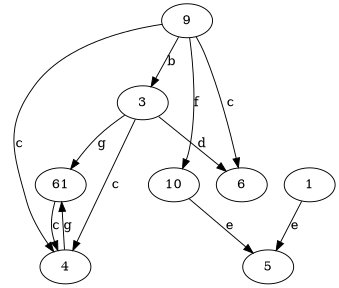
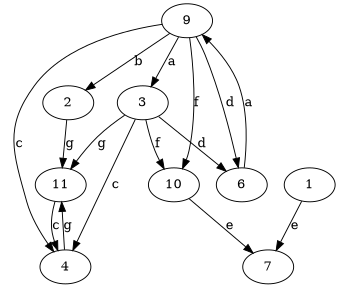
(172, 62) -> (172, 62)
none -> (243, 100)
none -> (68, 103)
(230, 103) -> (230, 103)
none -> (151, 141)
(61, 185) -> (61, 185)
(268, 267) -> (268, 267)
